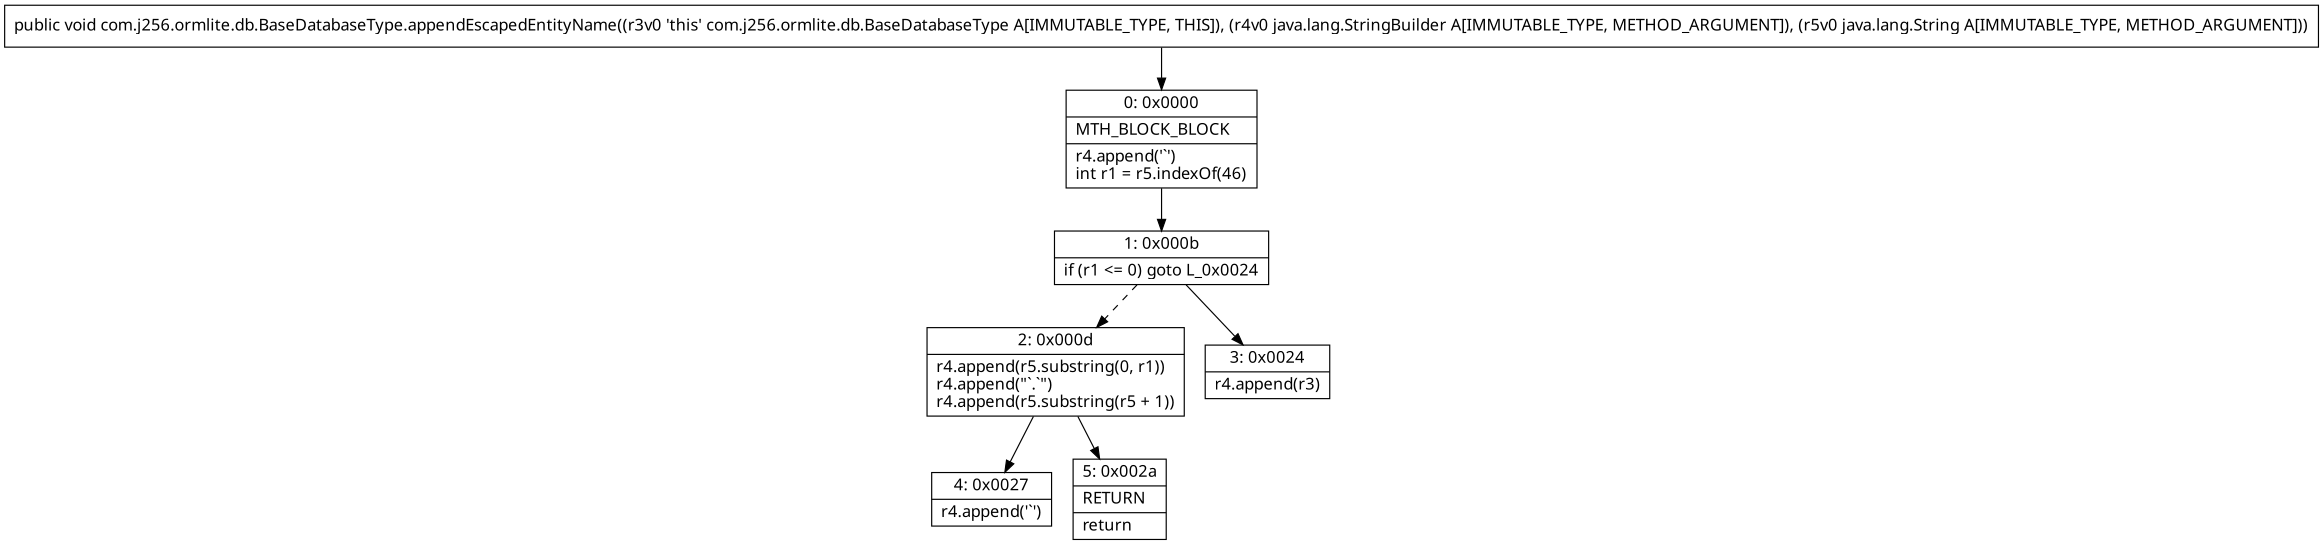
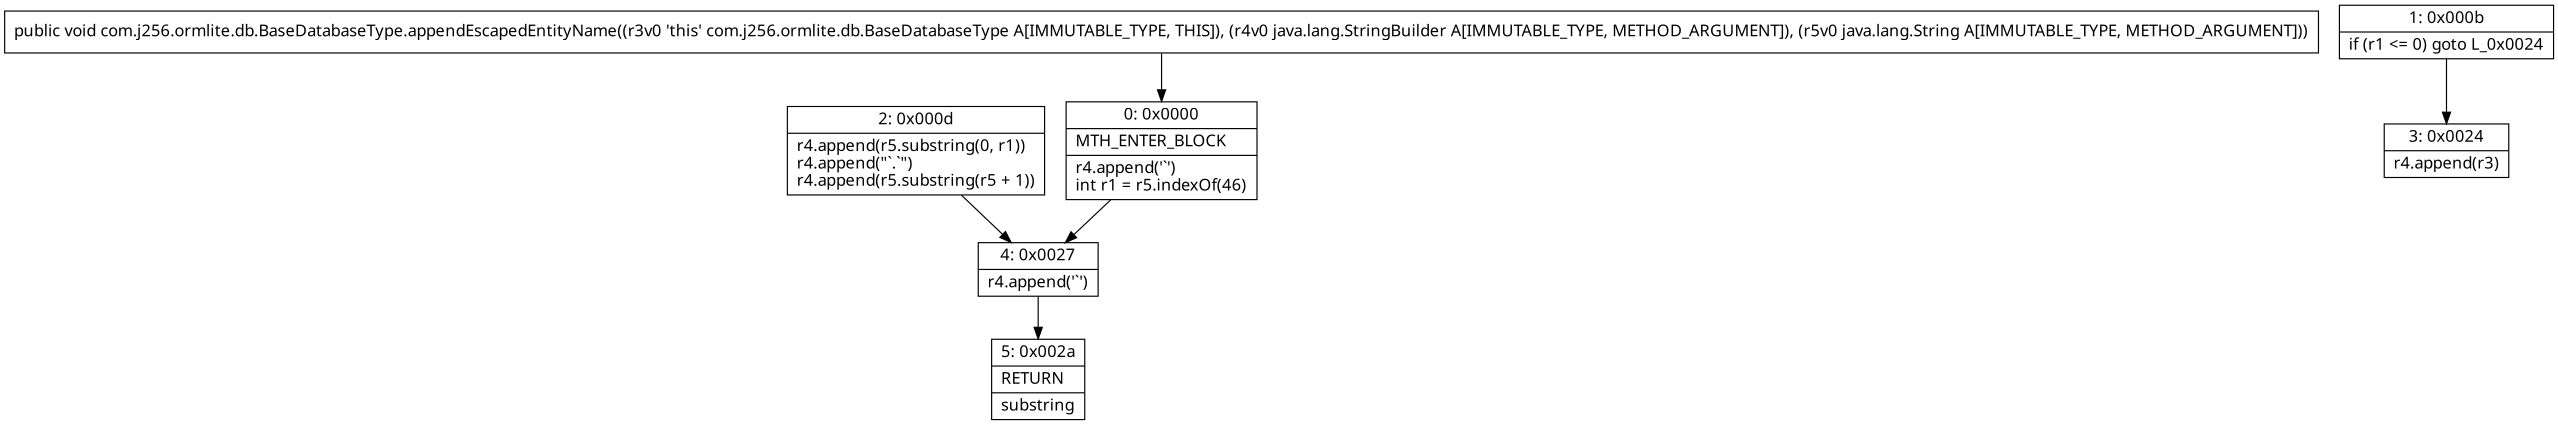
(1153, 130) -> (1151, 141)
(1162, 204) -> (1092, 217)
(1121, 302) -> none
(1086, 433) -> (1038, 312)
(1107, 525) -> (1038, 406)
